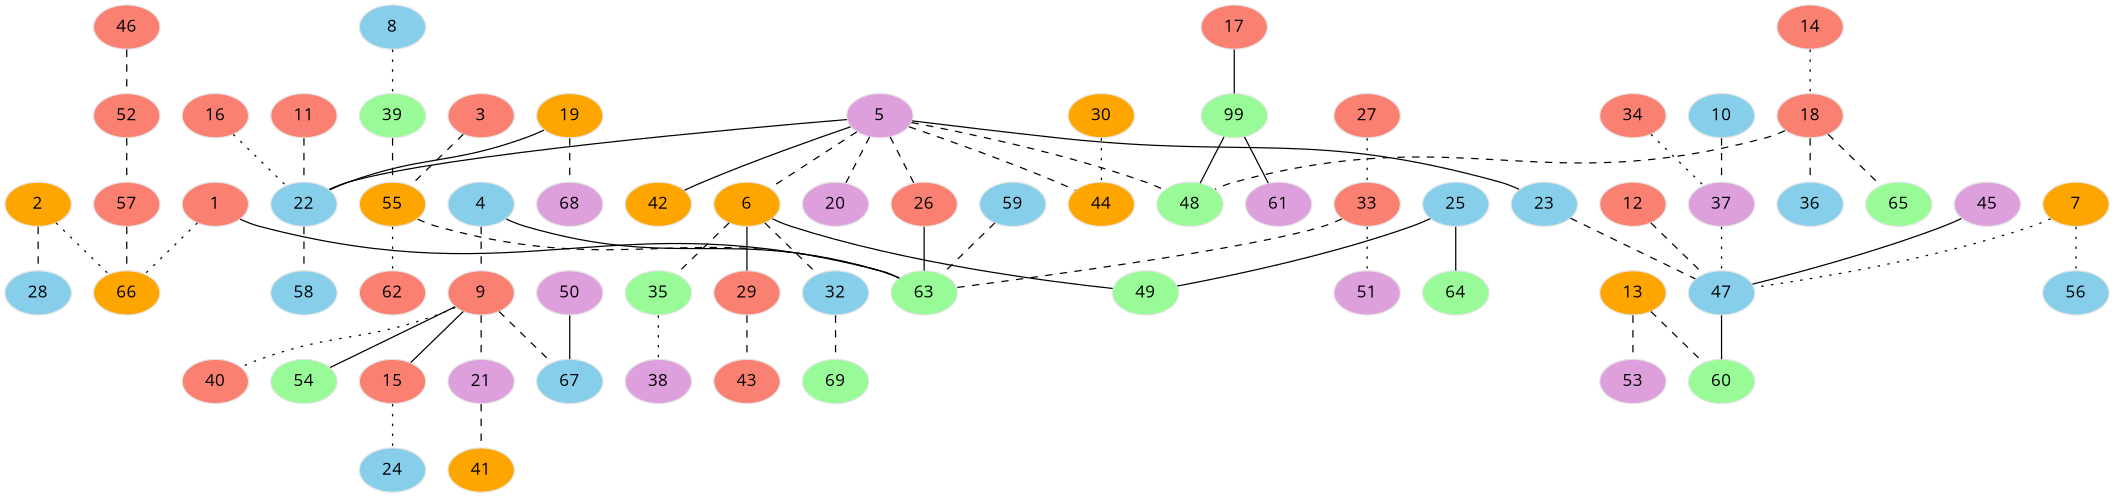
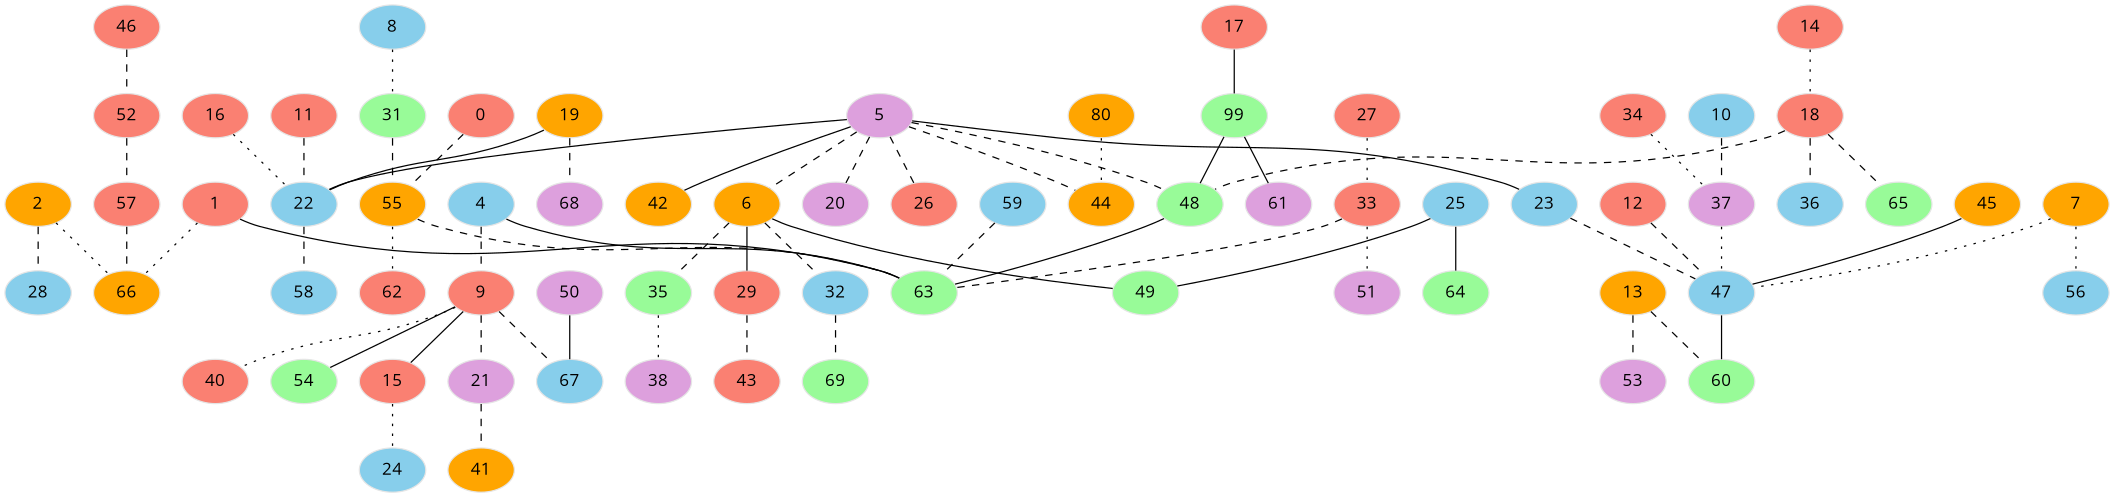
(393, 116) -> (393, 116)
(481, 116) -> (481, 116)
(1101, 116) -> (1101, 116)
(1987, 204) -> (1987, 204)
(924, 249) -> (1061, 255)
